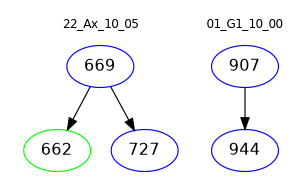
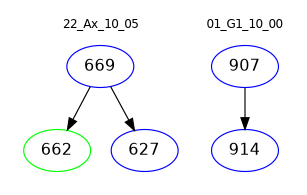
(145, 150) -> (145, 150)
(245, 150) -> (245, 150)
